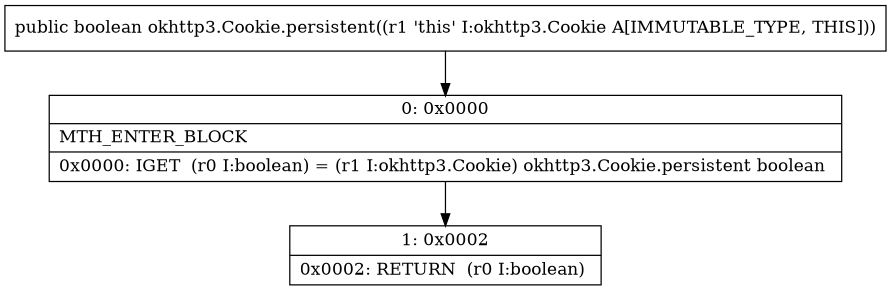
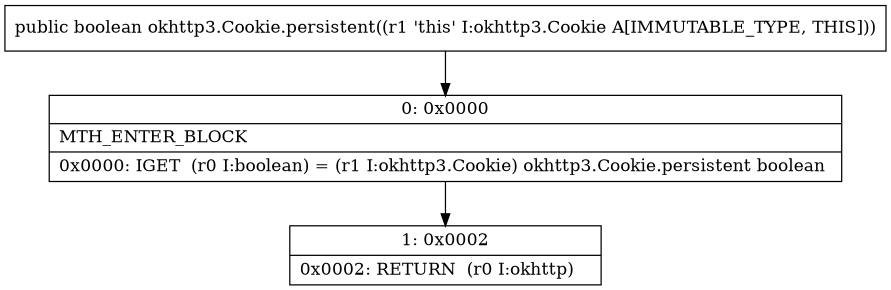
(445, 269) -> (440, 269)
